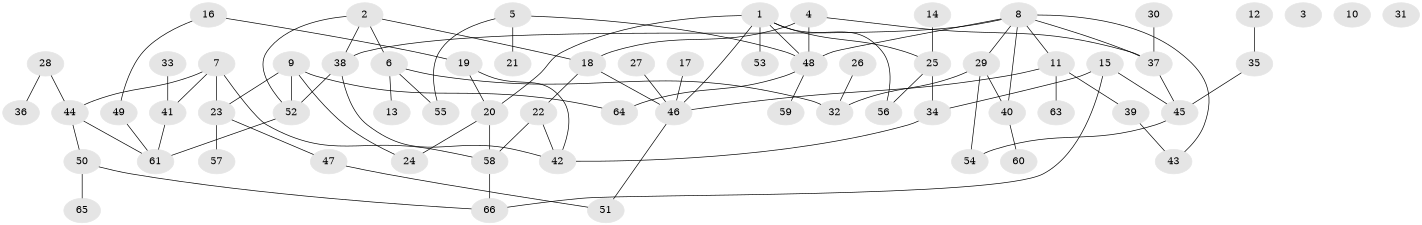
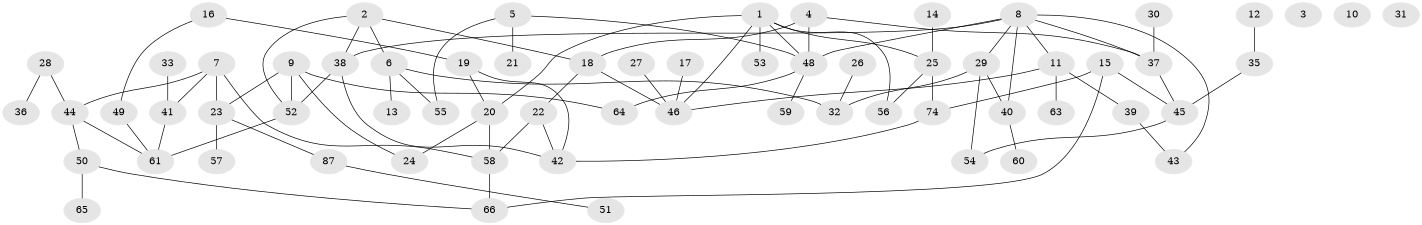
(932, 113) -> (932, 113)
(329, 162) -> (329, 162)
(637, 165) -> none
